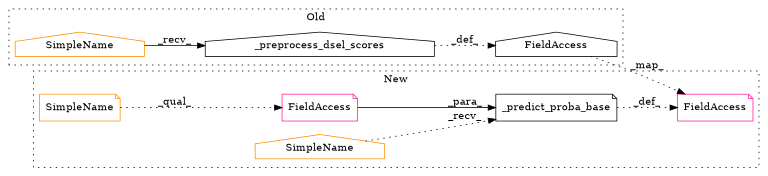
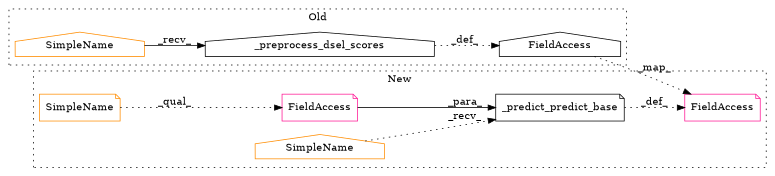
(556, 108) -> (560, 108)
